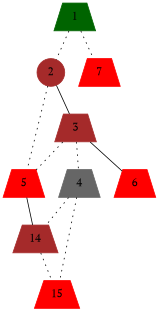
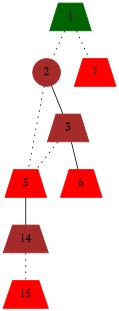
(79, 183) -> none
